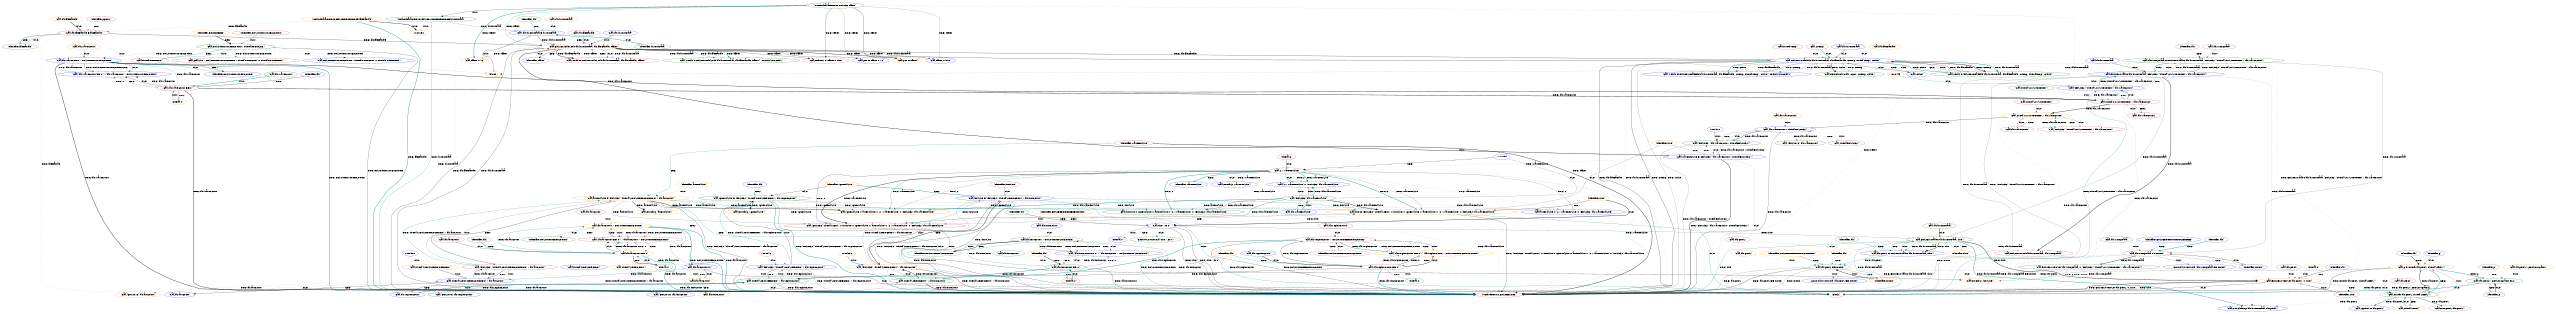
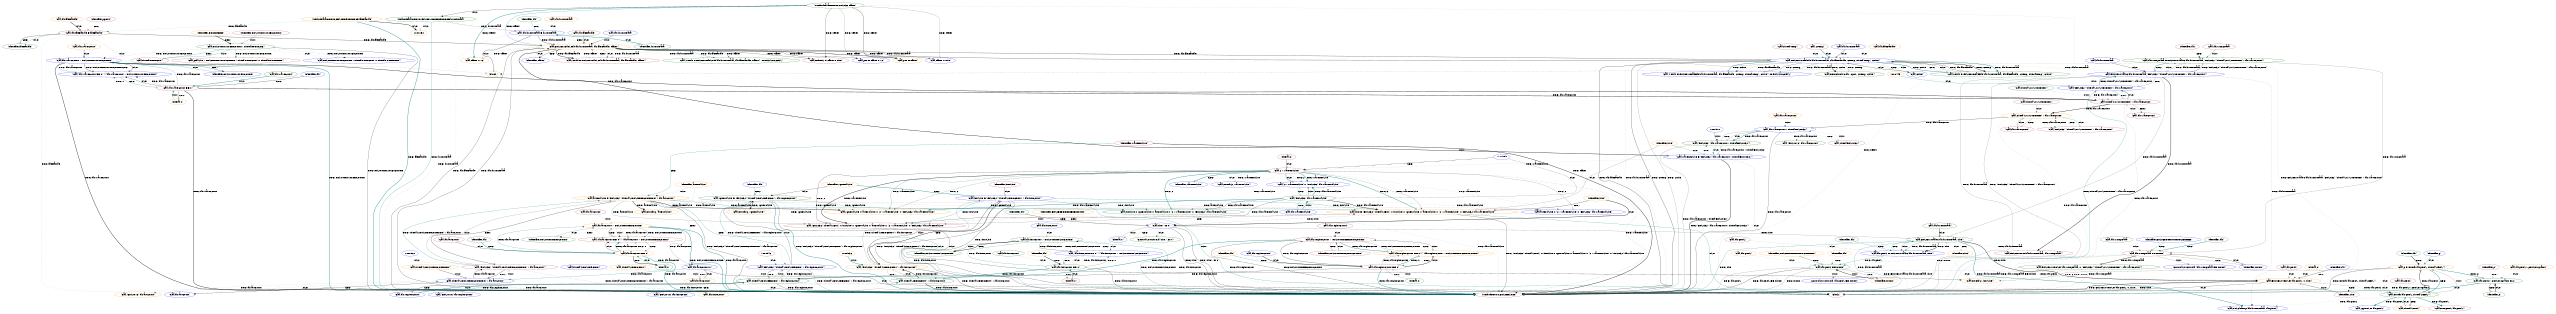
(947, 288) -> (947, 288)
